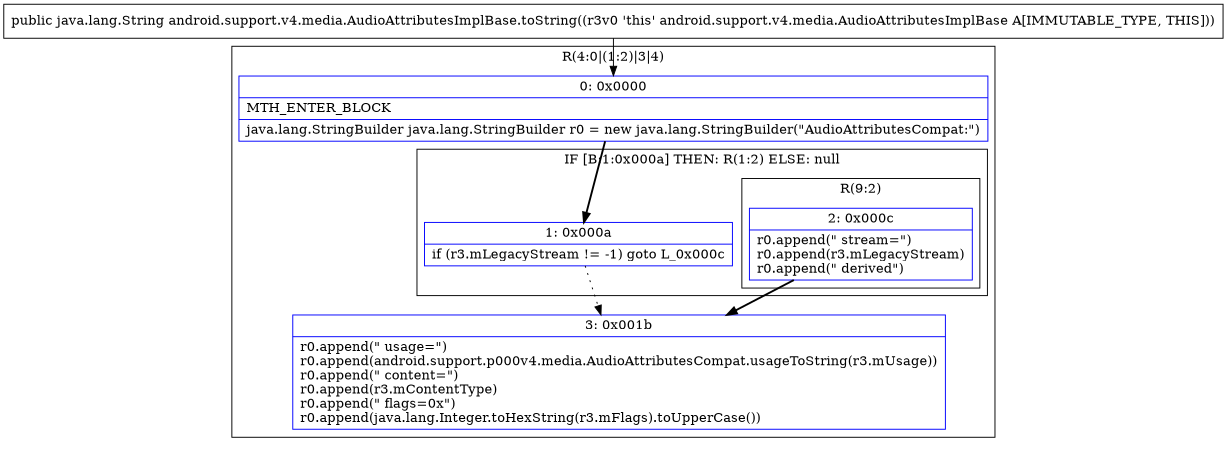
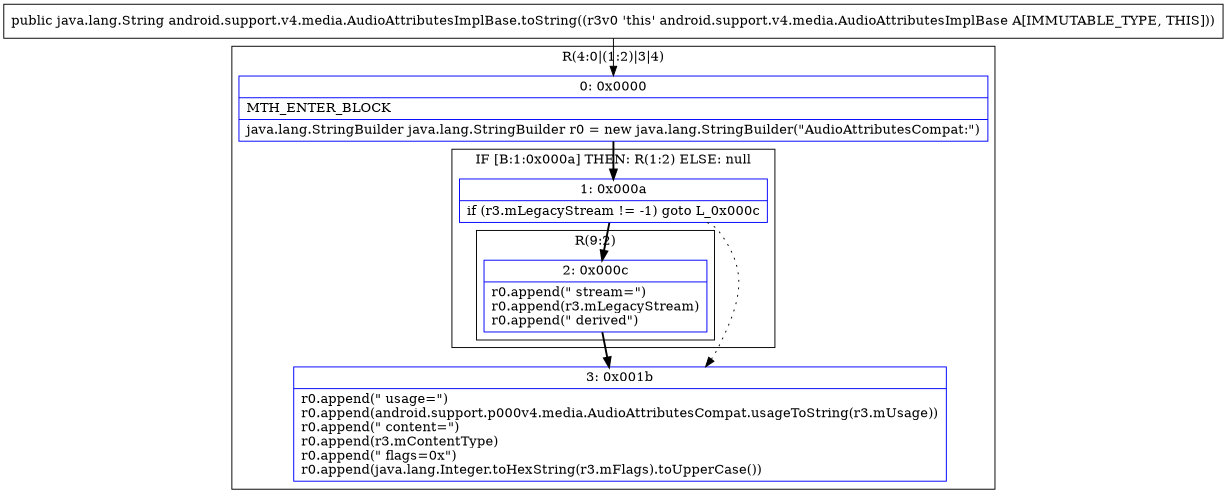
none -> (607, 237)
